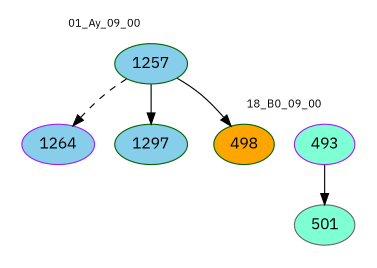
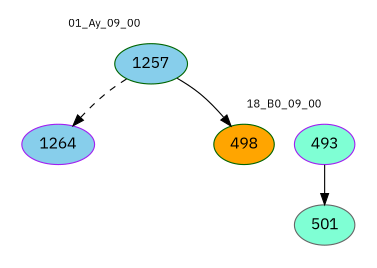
(151, 144) -> none
